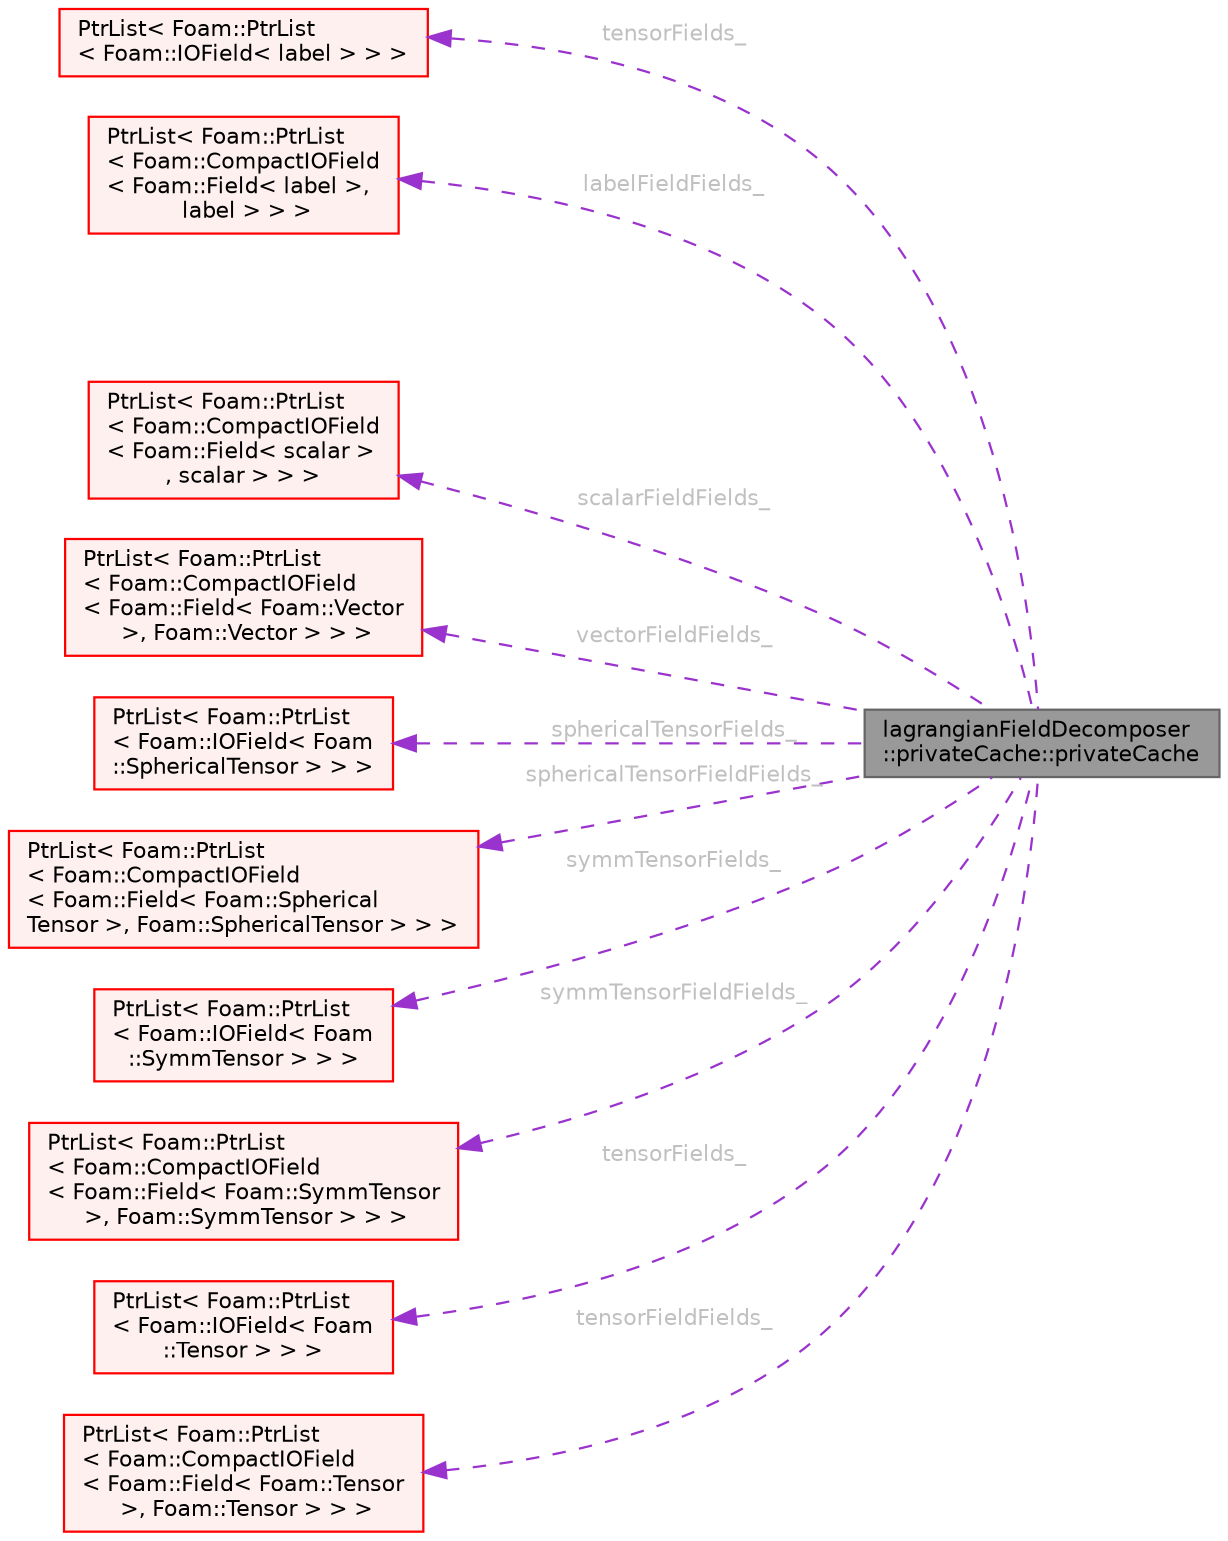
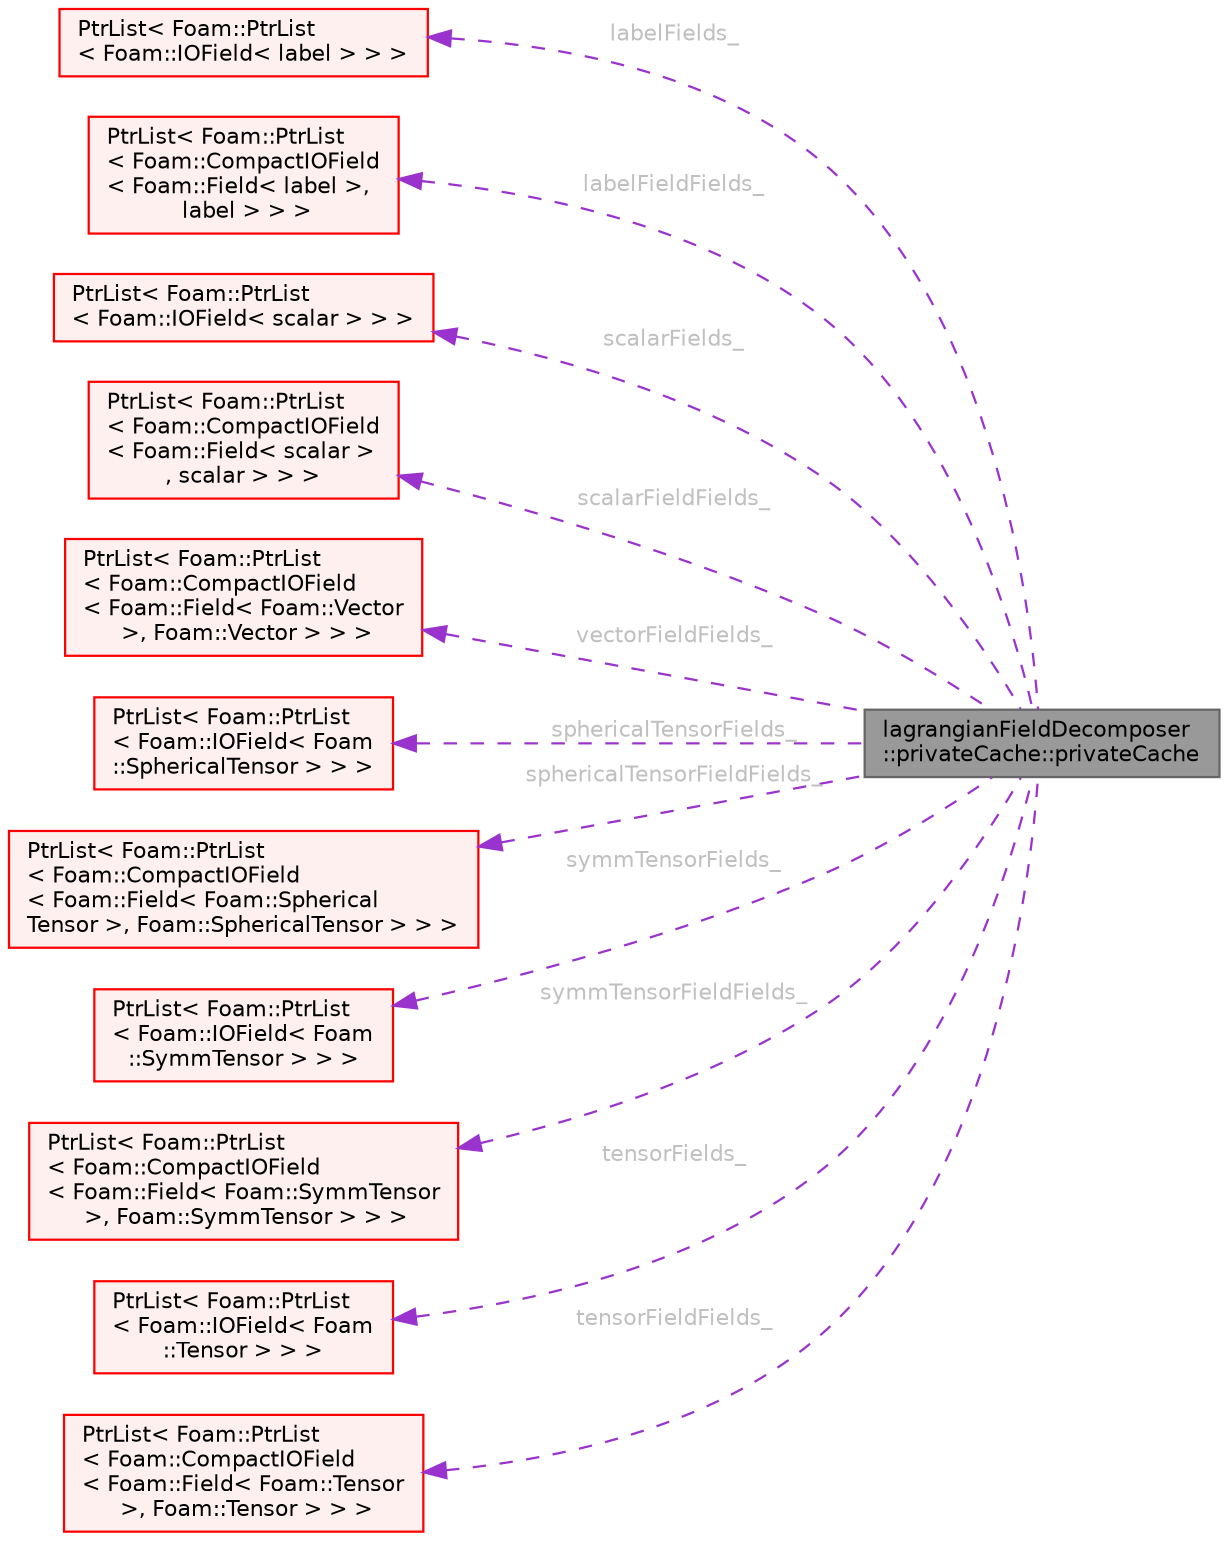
(672, 35) -> (672, 35)
none -> (244, 308)
